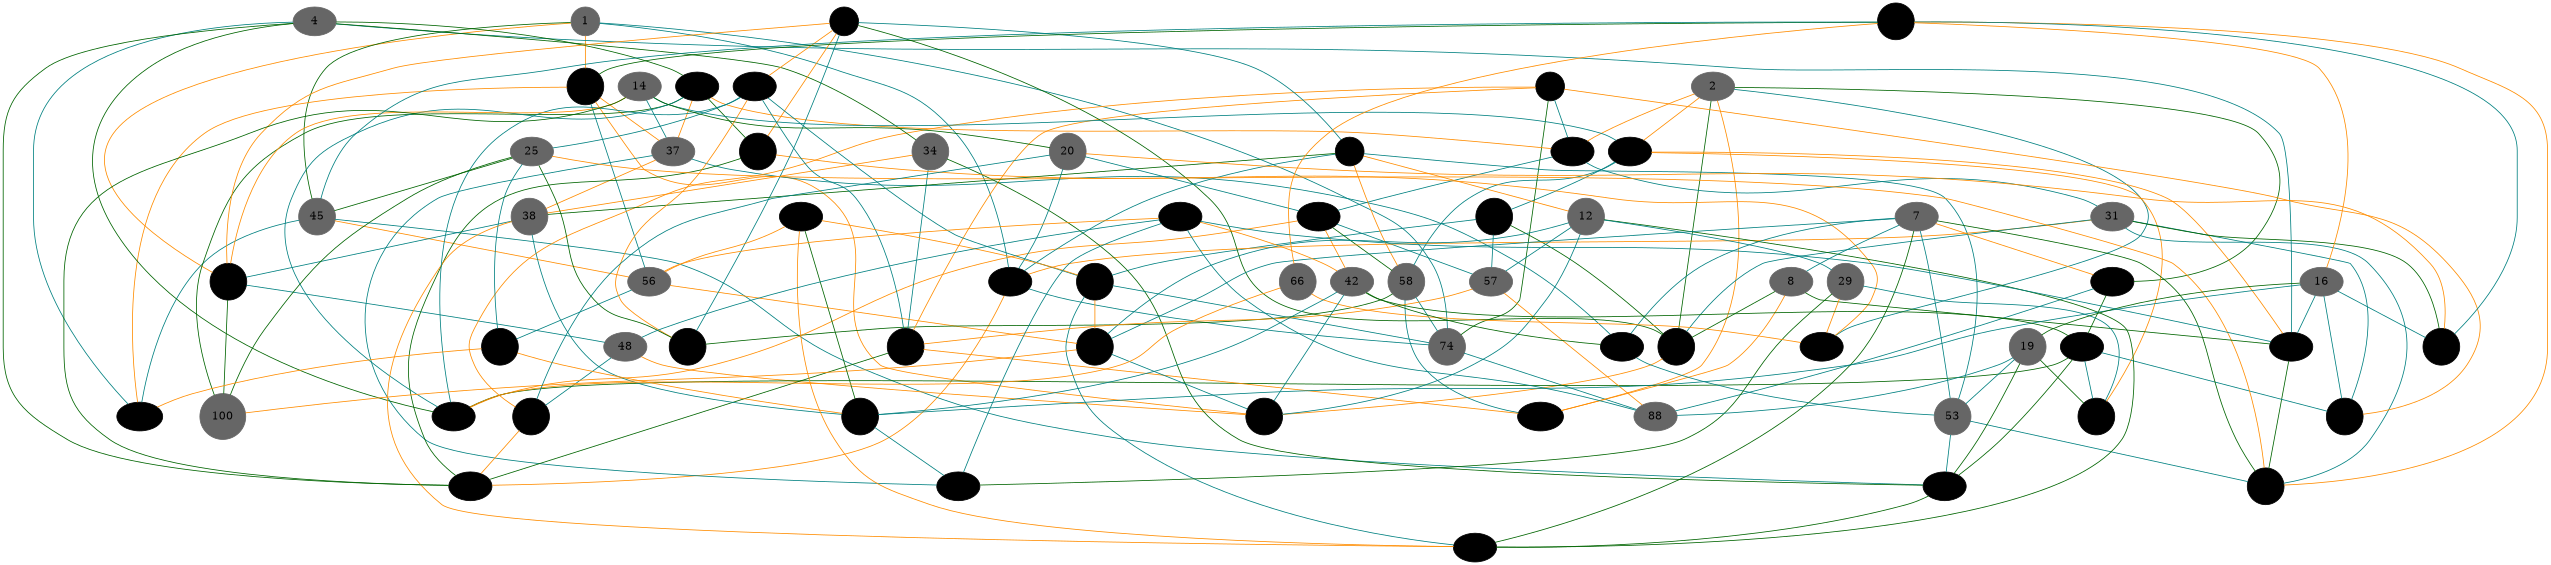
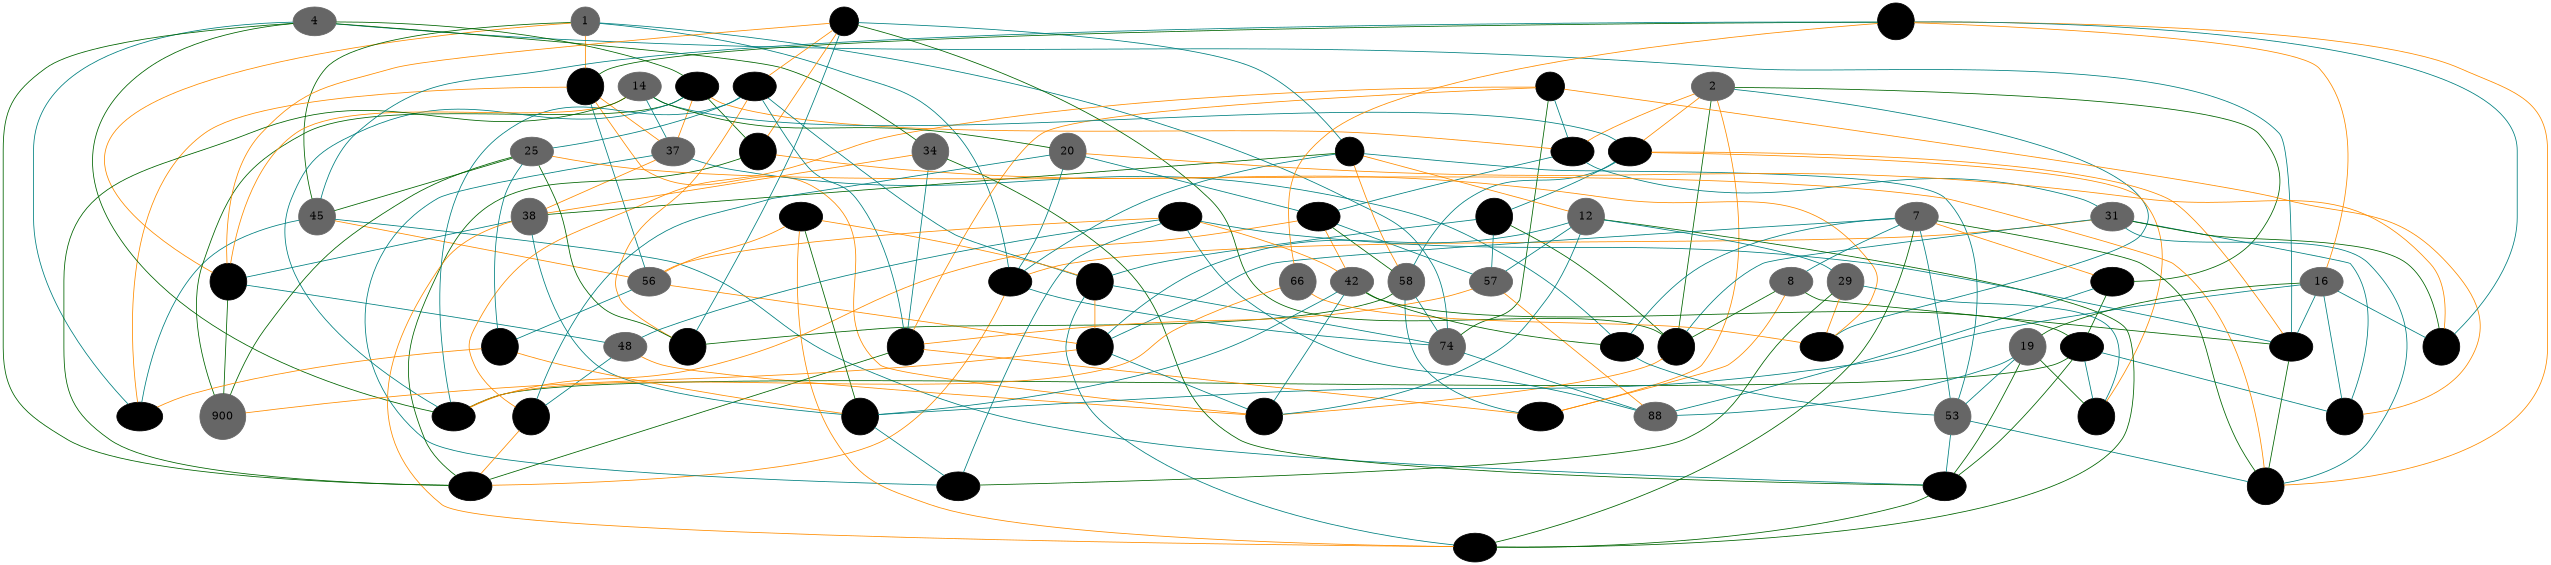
(223, 417) -> (223, 417)
